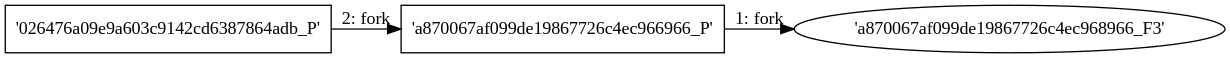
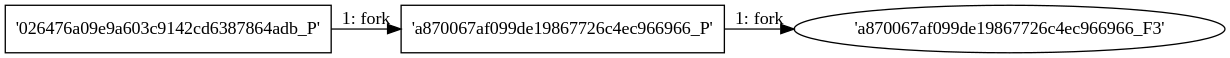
(366, 19) -> (366, 19)
(1010, 29) -> (1010, 29)
